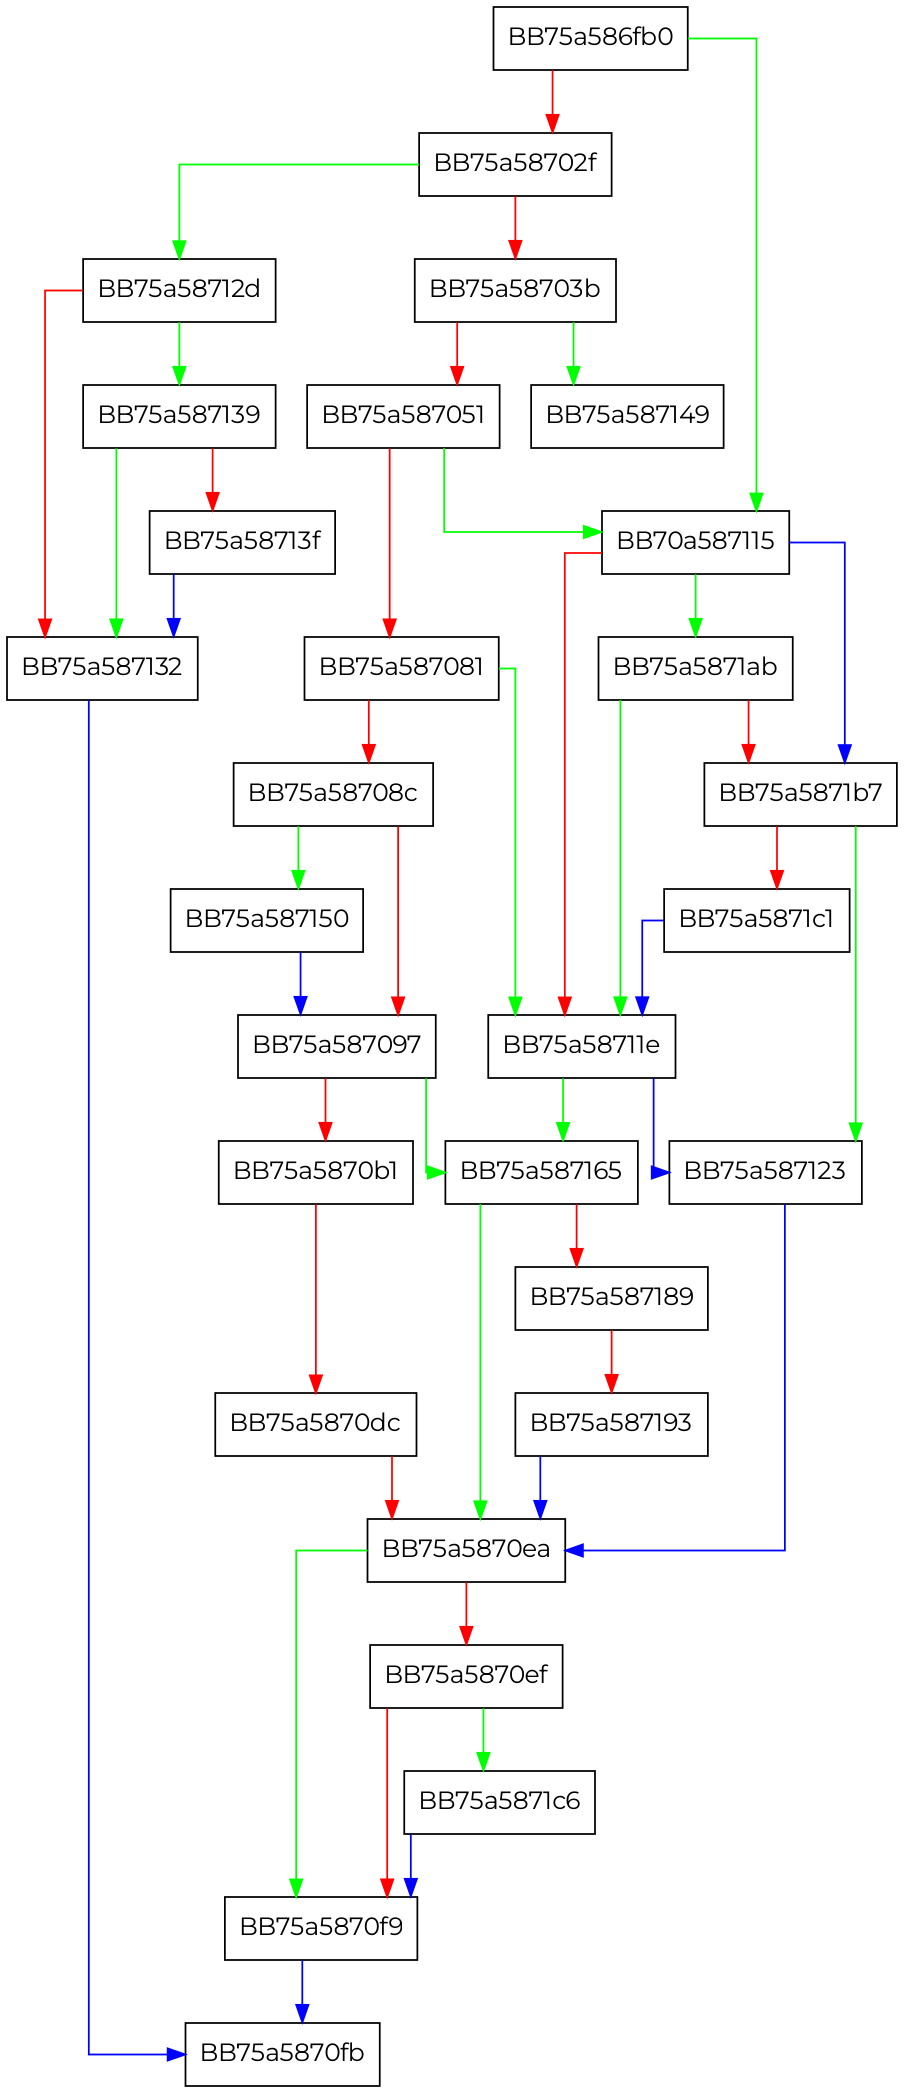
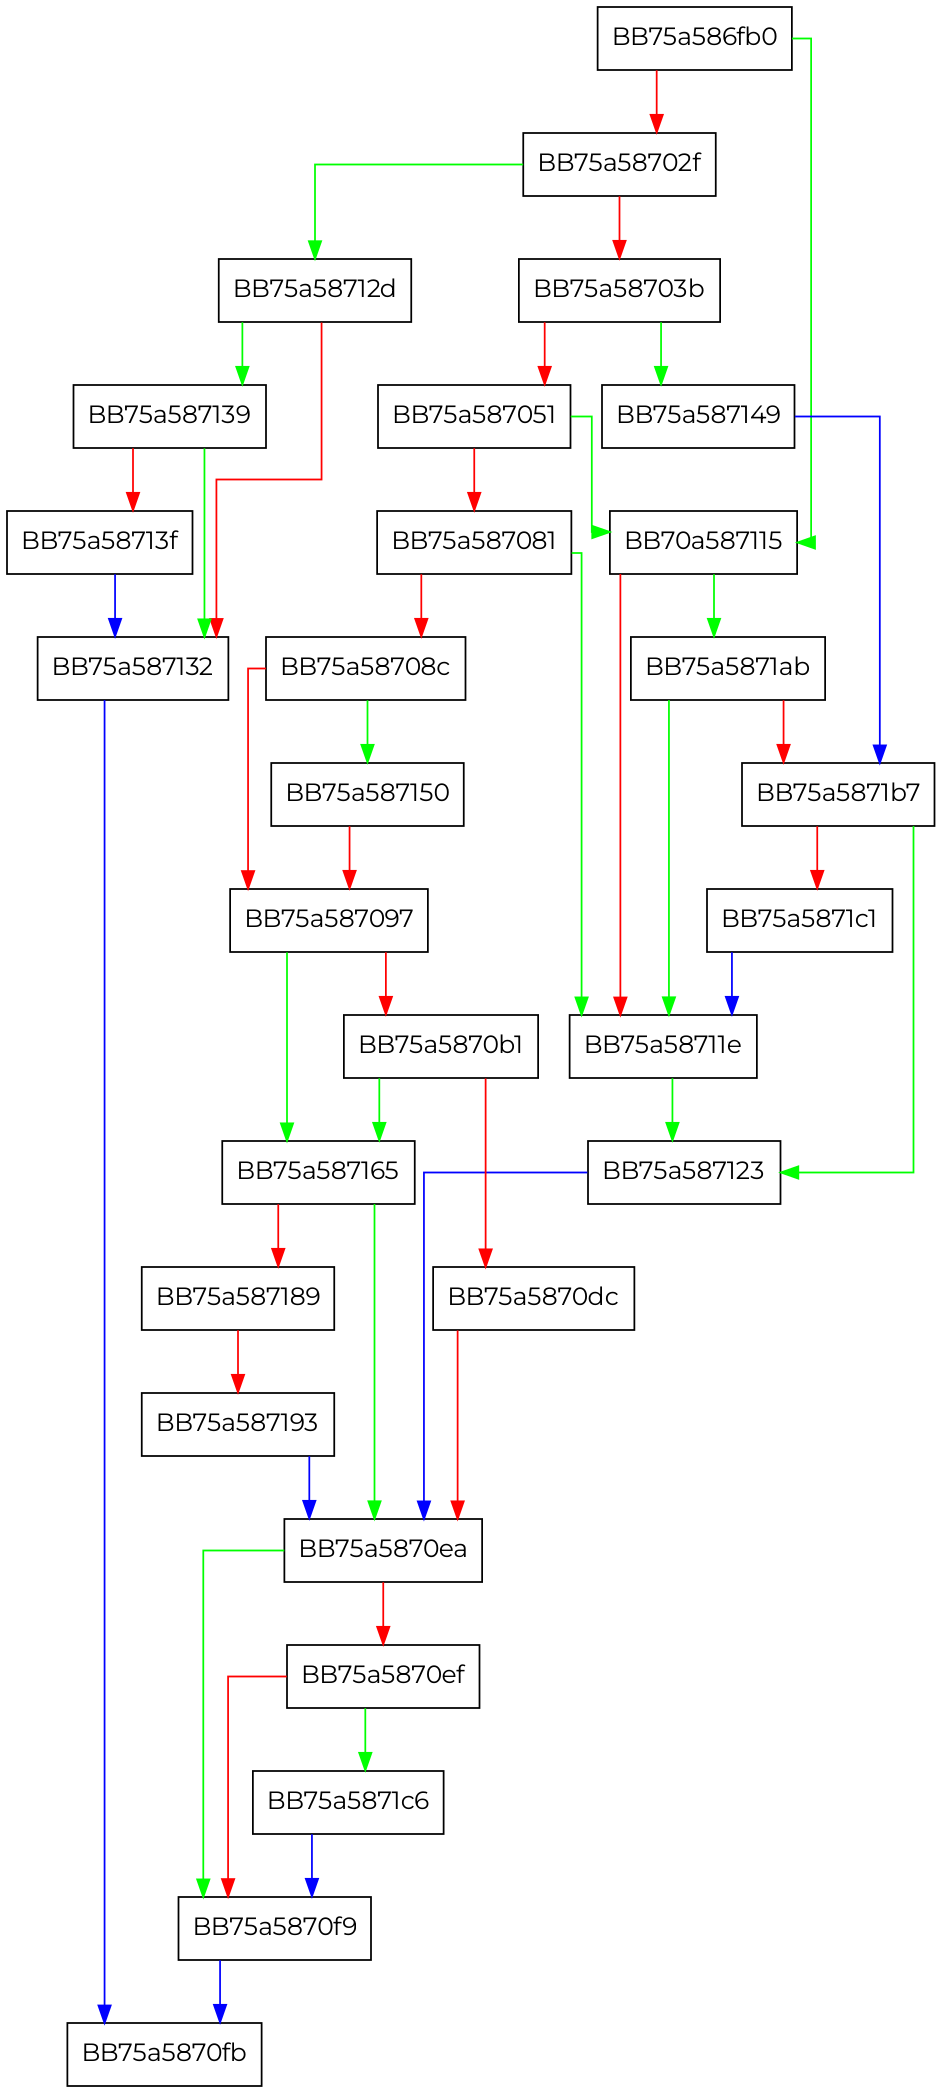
(845, 616) -> (880, 539)
(301, 975) -> (350, 849)
(563, 1101) -> (379, 1101)
(654, 1126) -> (672, 1101)
